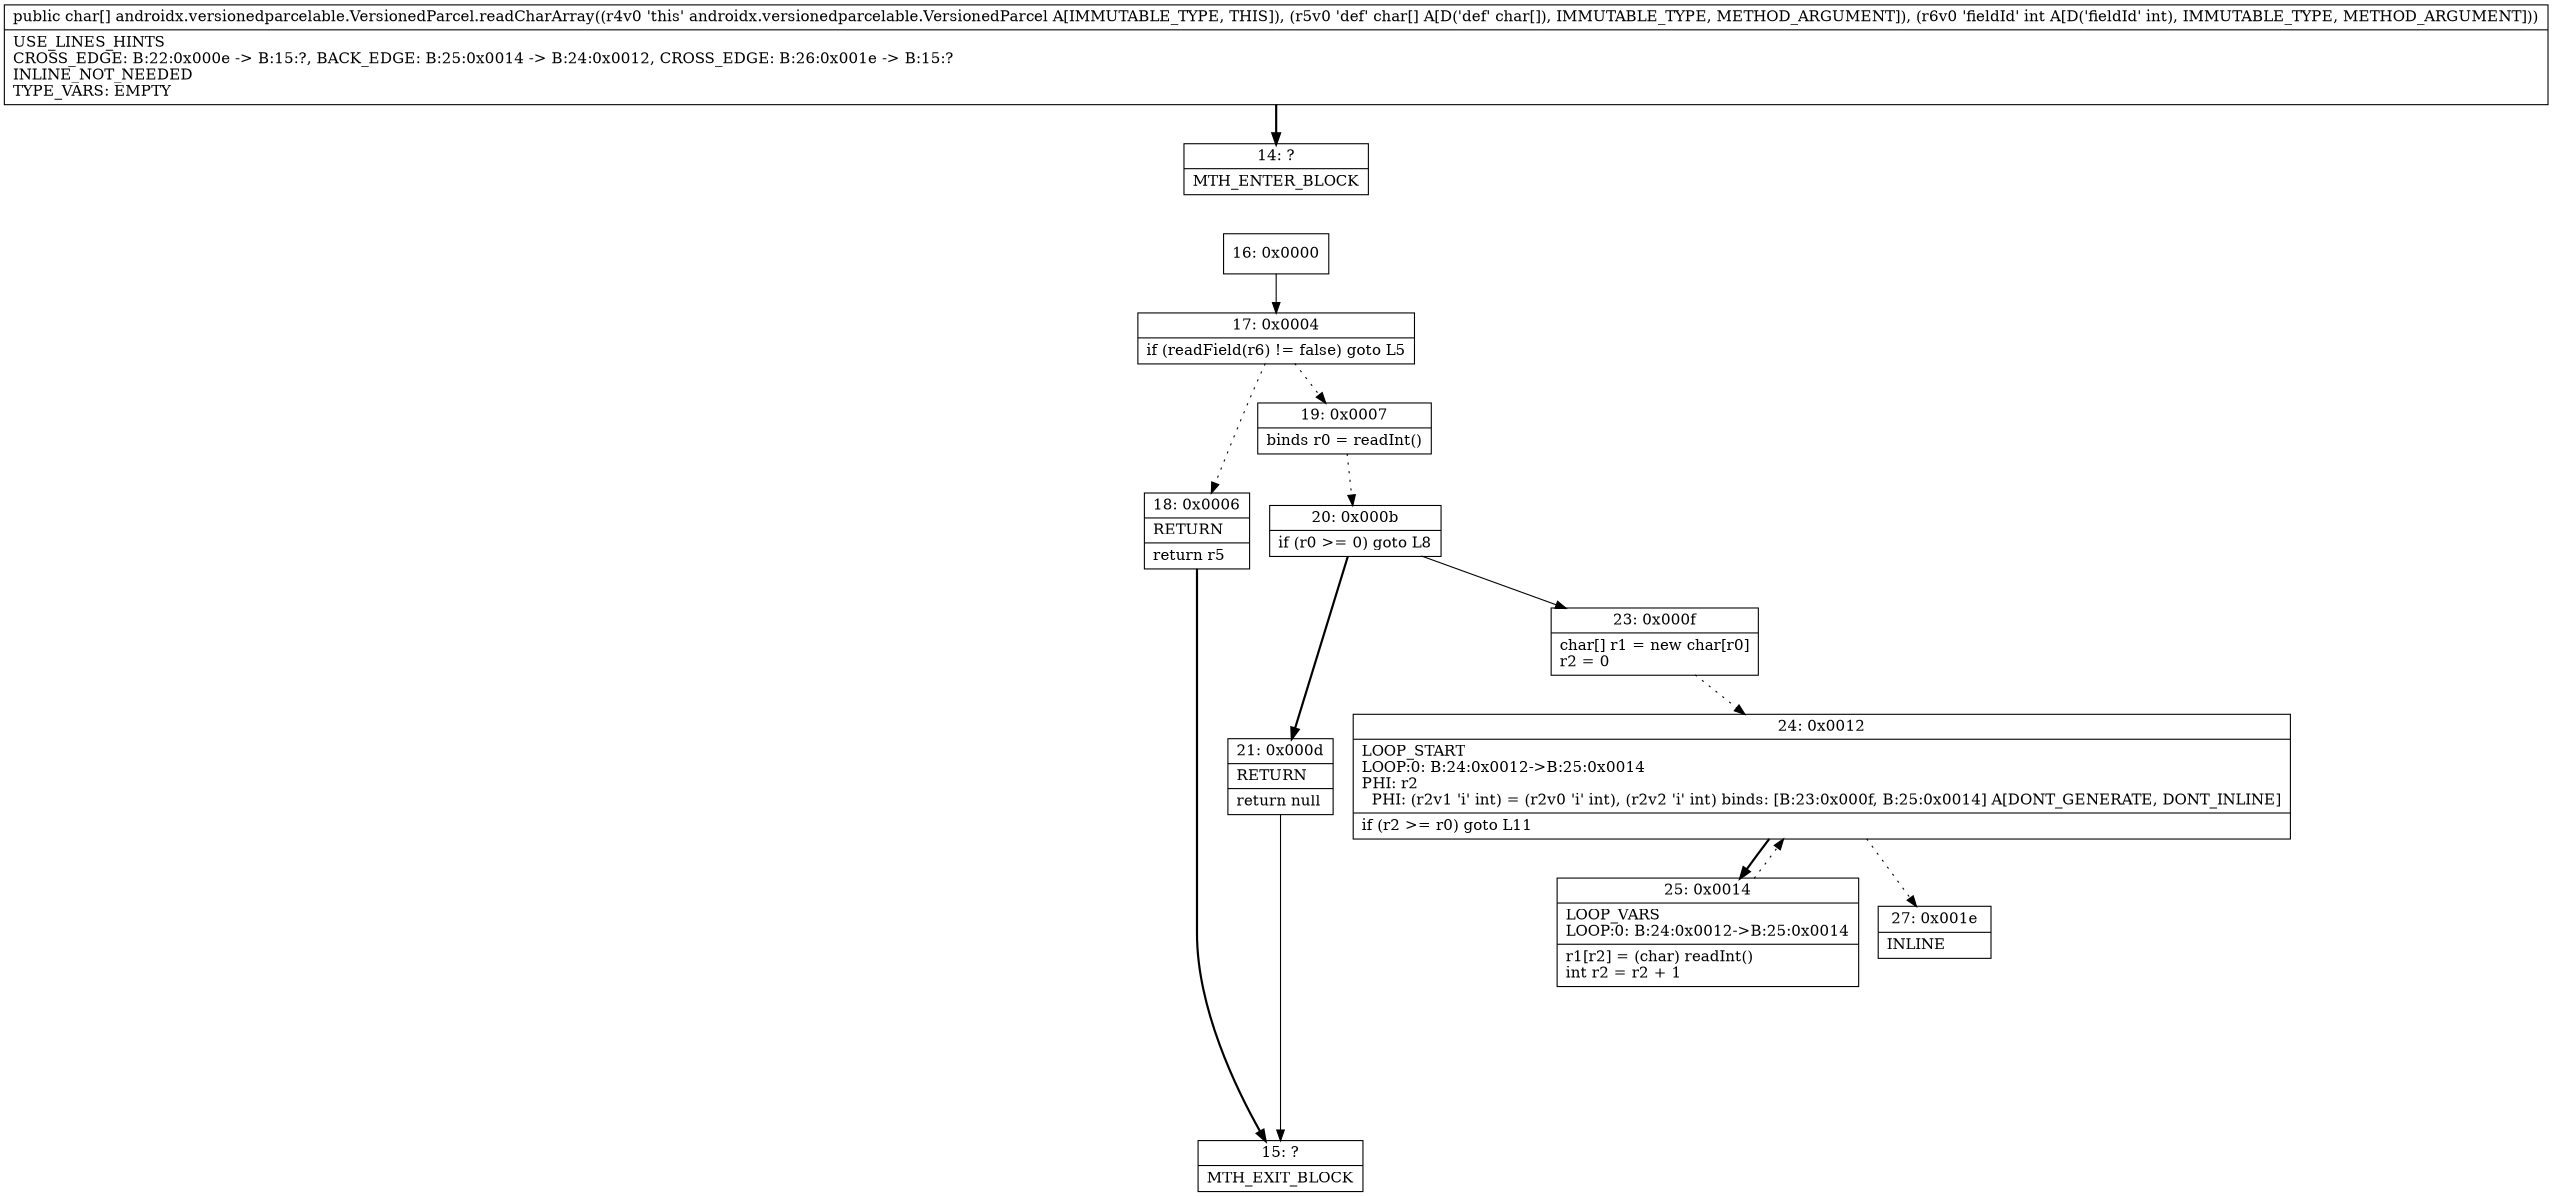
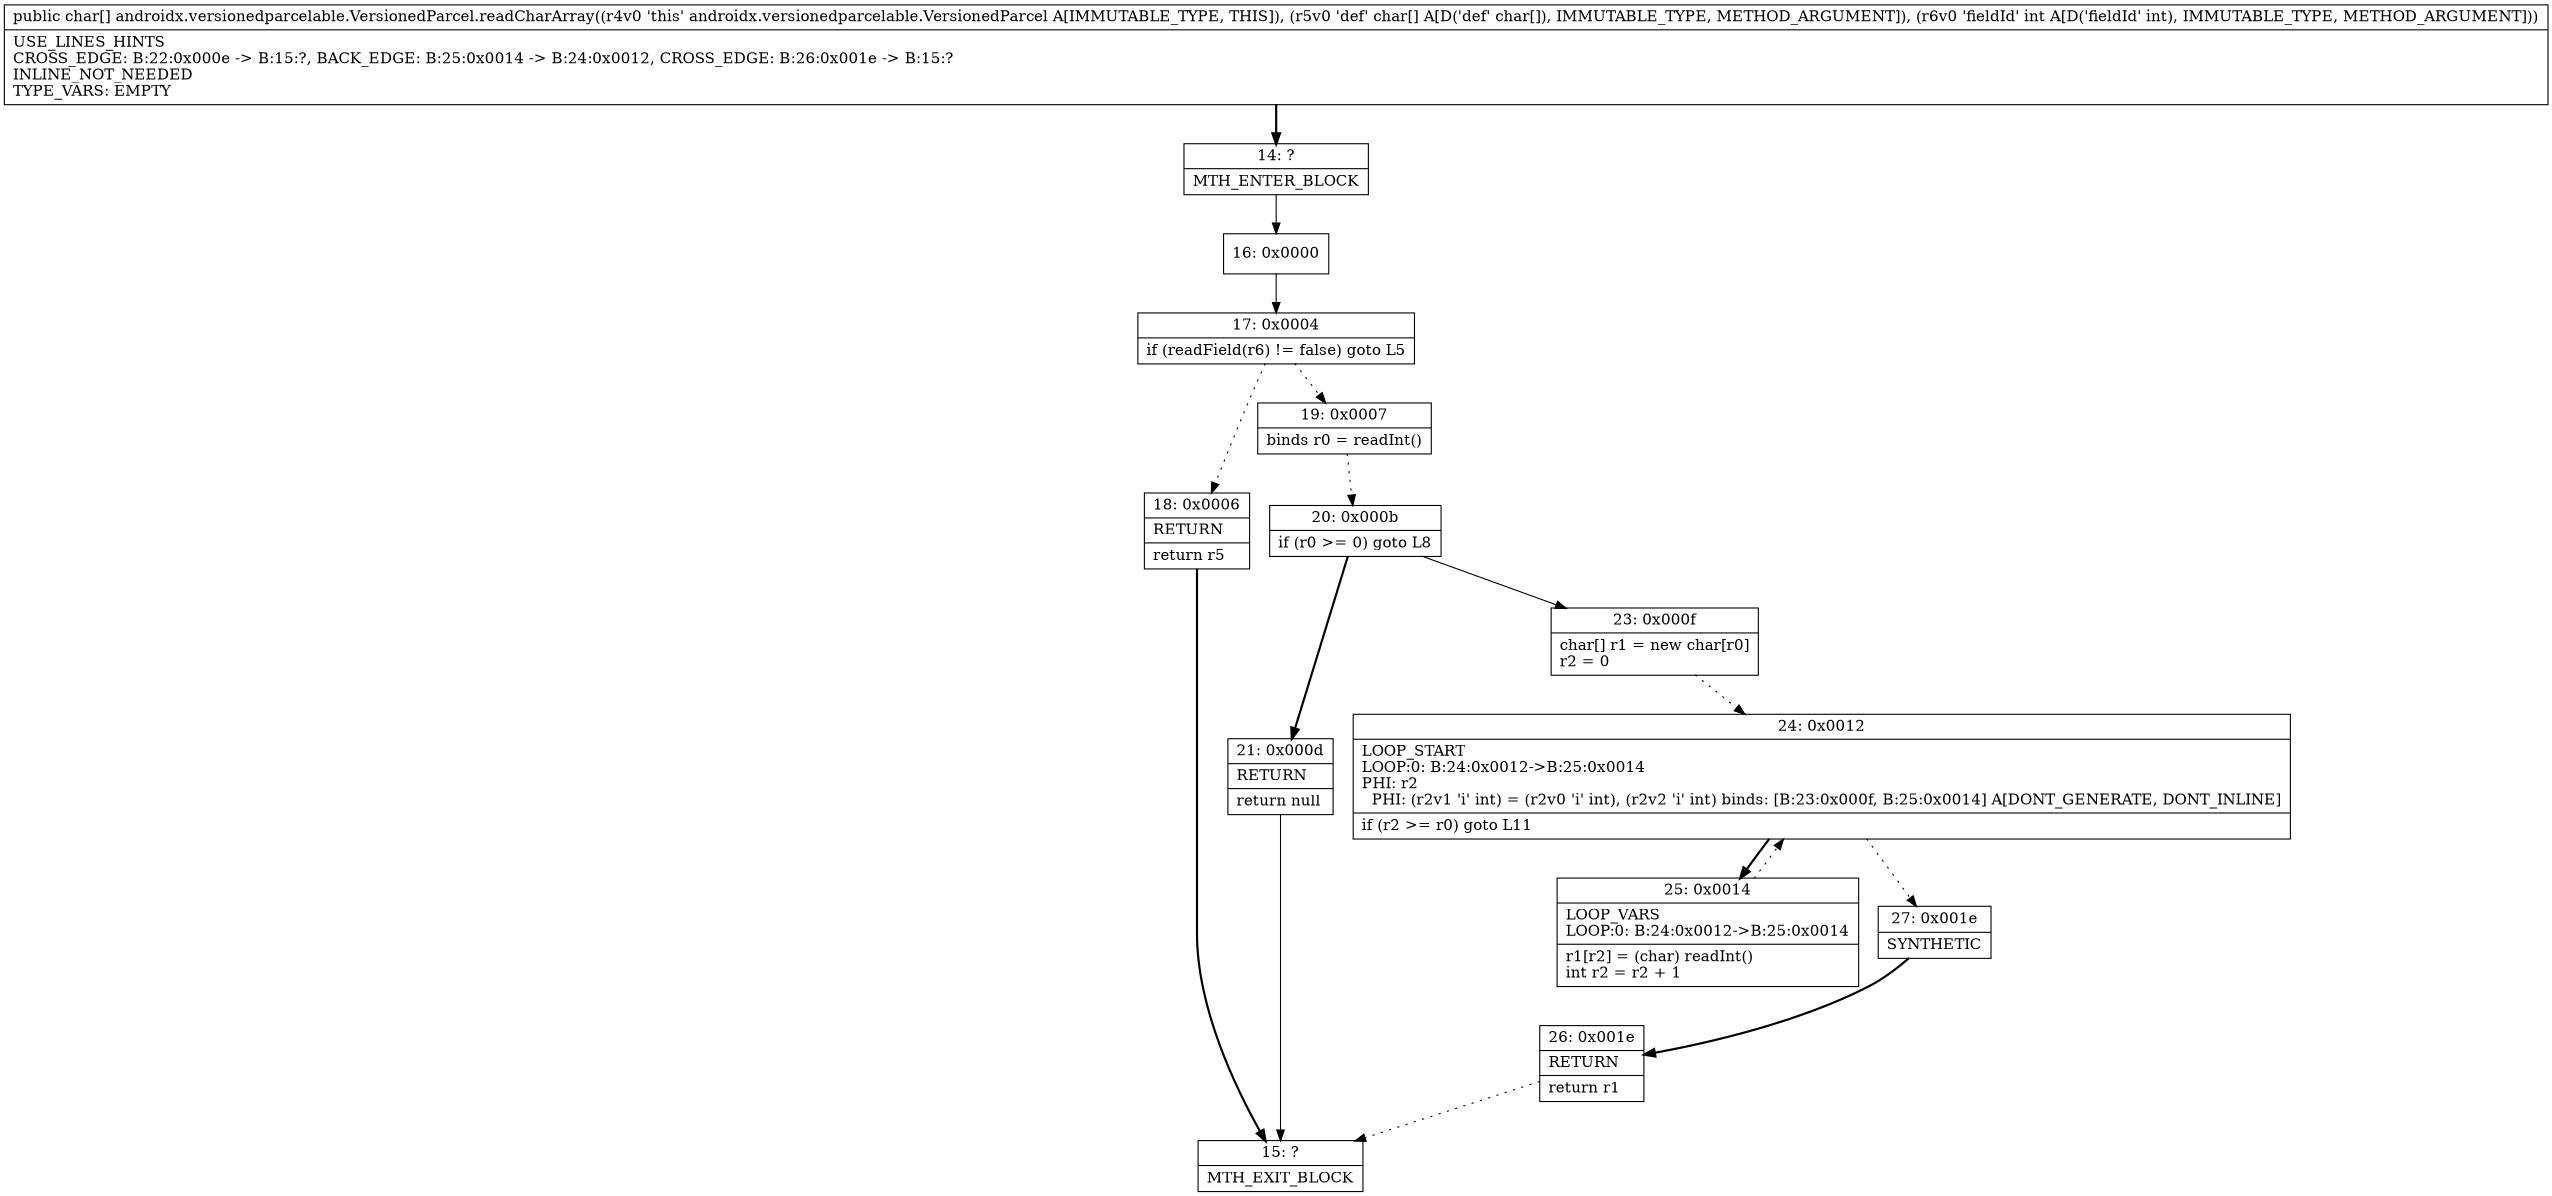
none -> (1276, 209)
(1917, 945) -> (1935, 945)
none -> (1592, 1064)
